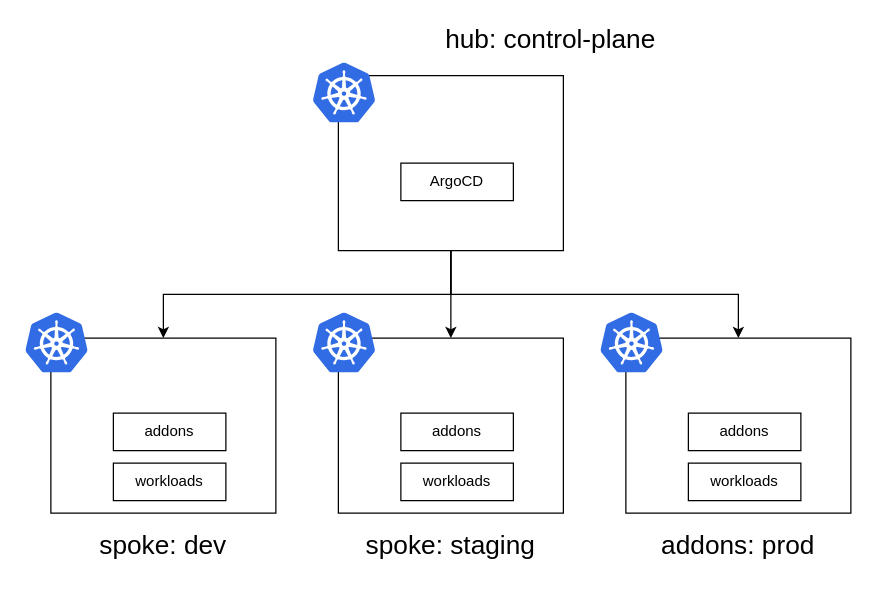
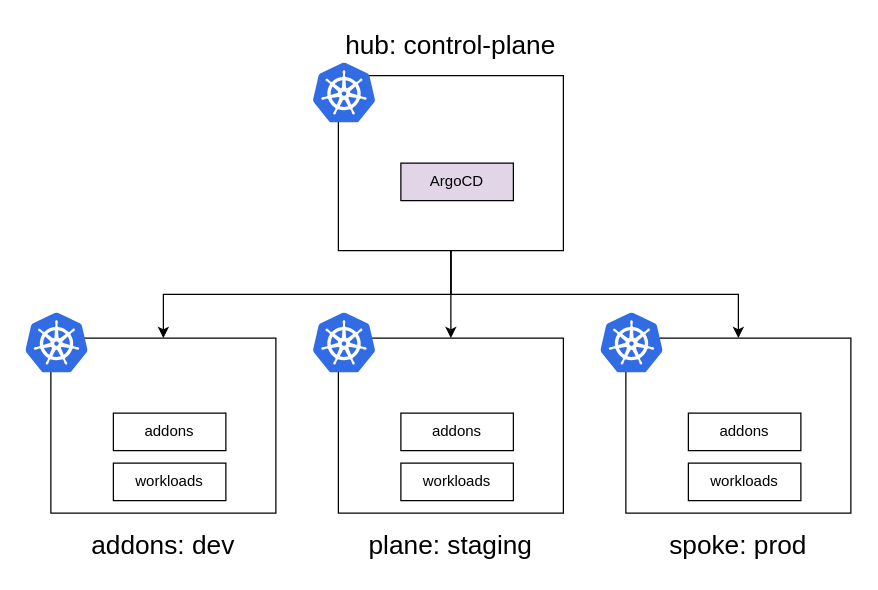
(551, 38) -> (451, 44)
(457, 182) -> (457, 182)
(163, 544) -> (163, 544)
(451, 544) -> (451, 544)
(738, 544) -> (738, 544)
